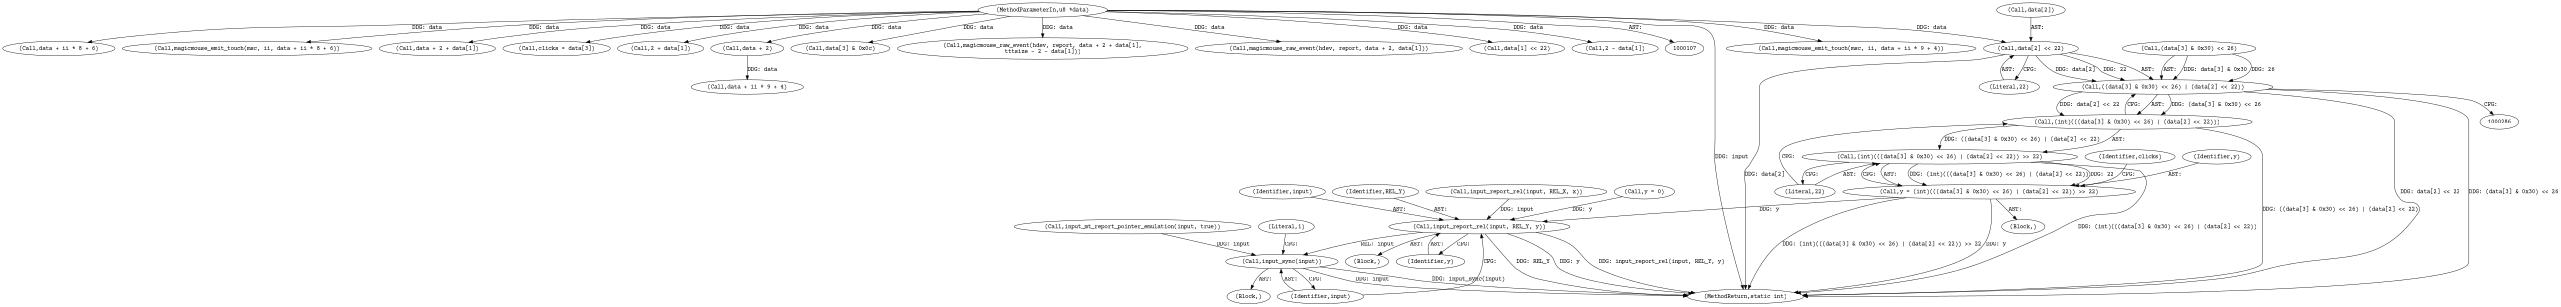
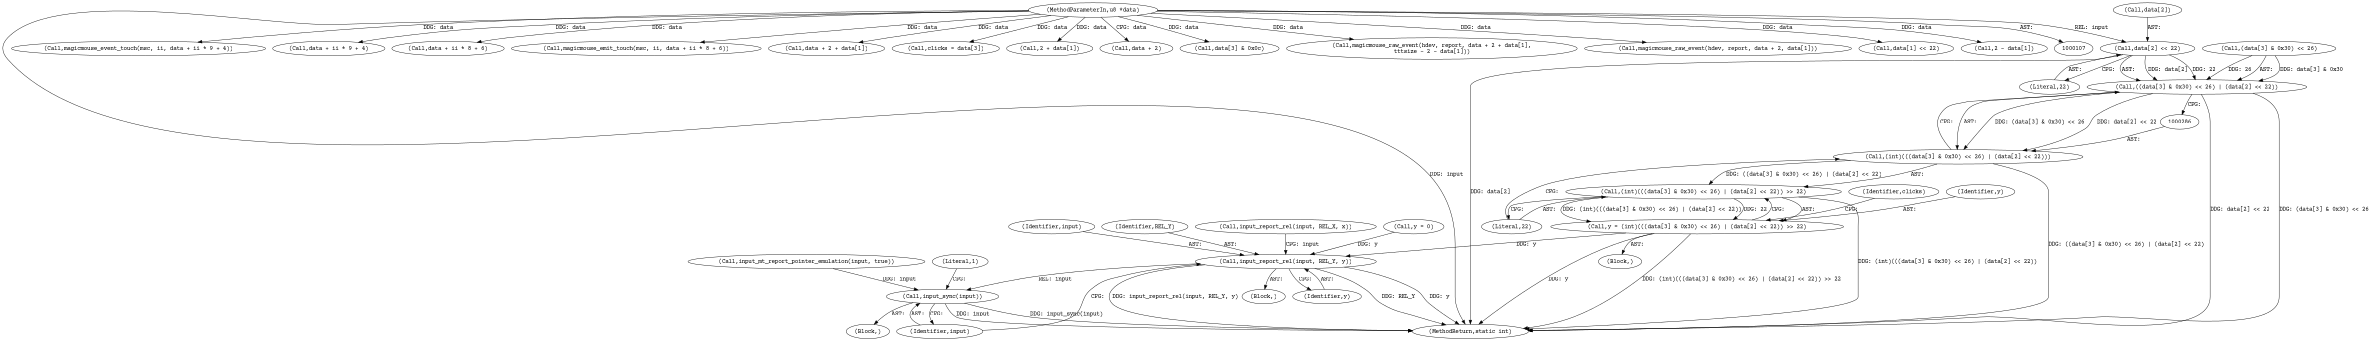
(886, 27) -> (1131, 27)
(1932, 27) -> (2092, 27)
(1851, 49) -> (139, 49)
(747, 66) -> (679, 19)
none -> (2101, 142)
(1517, 209) -> (1302, 244)
